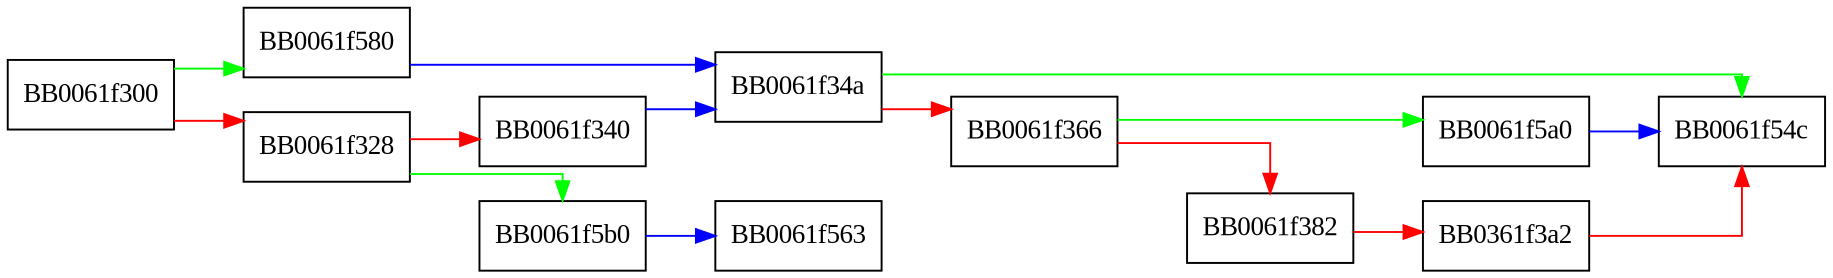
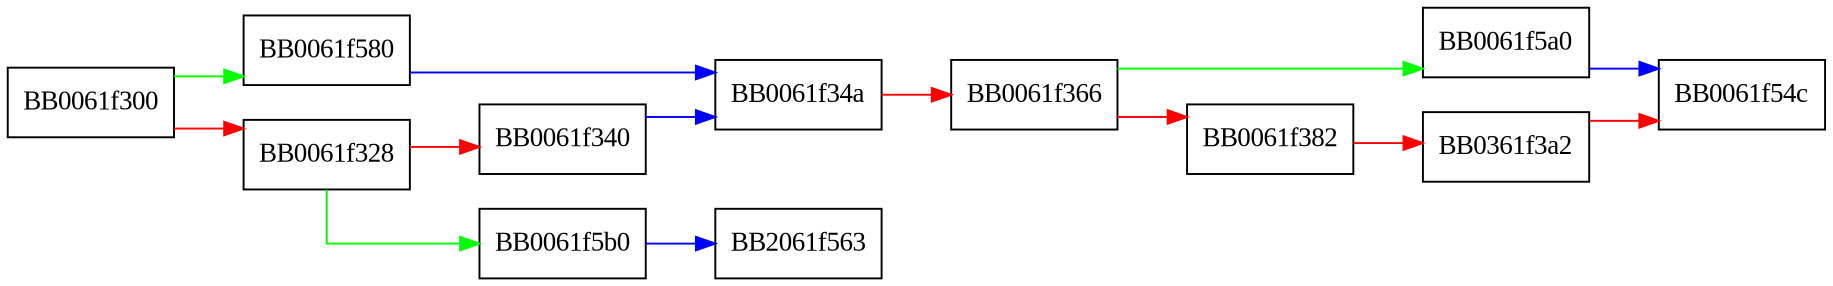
(1313, 74) -> none
(798, 236) -> (798, 244)
